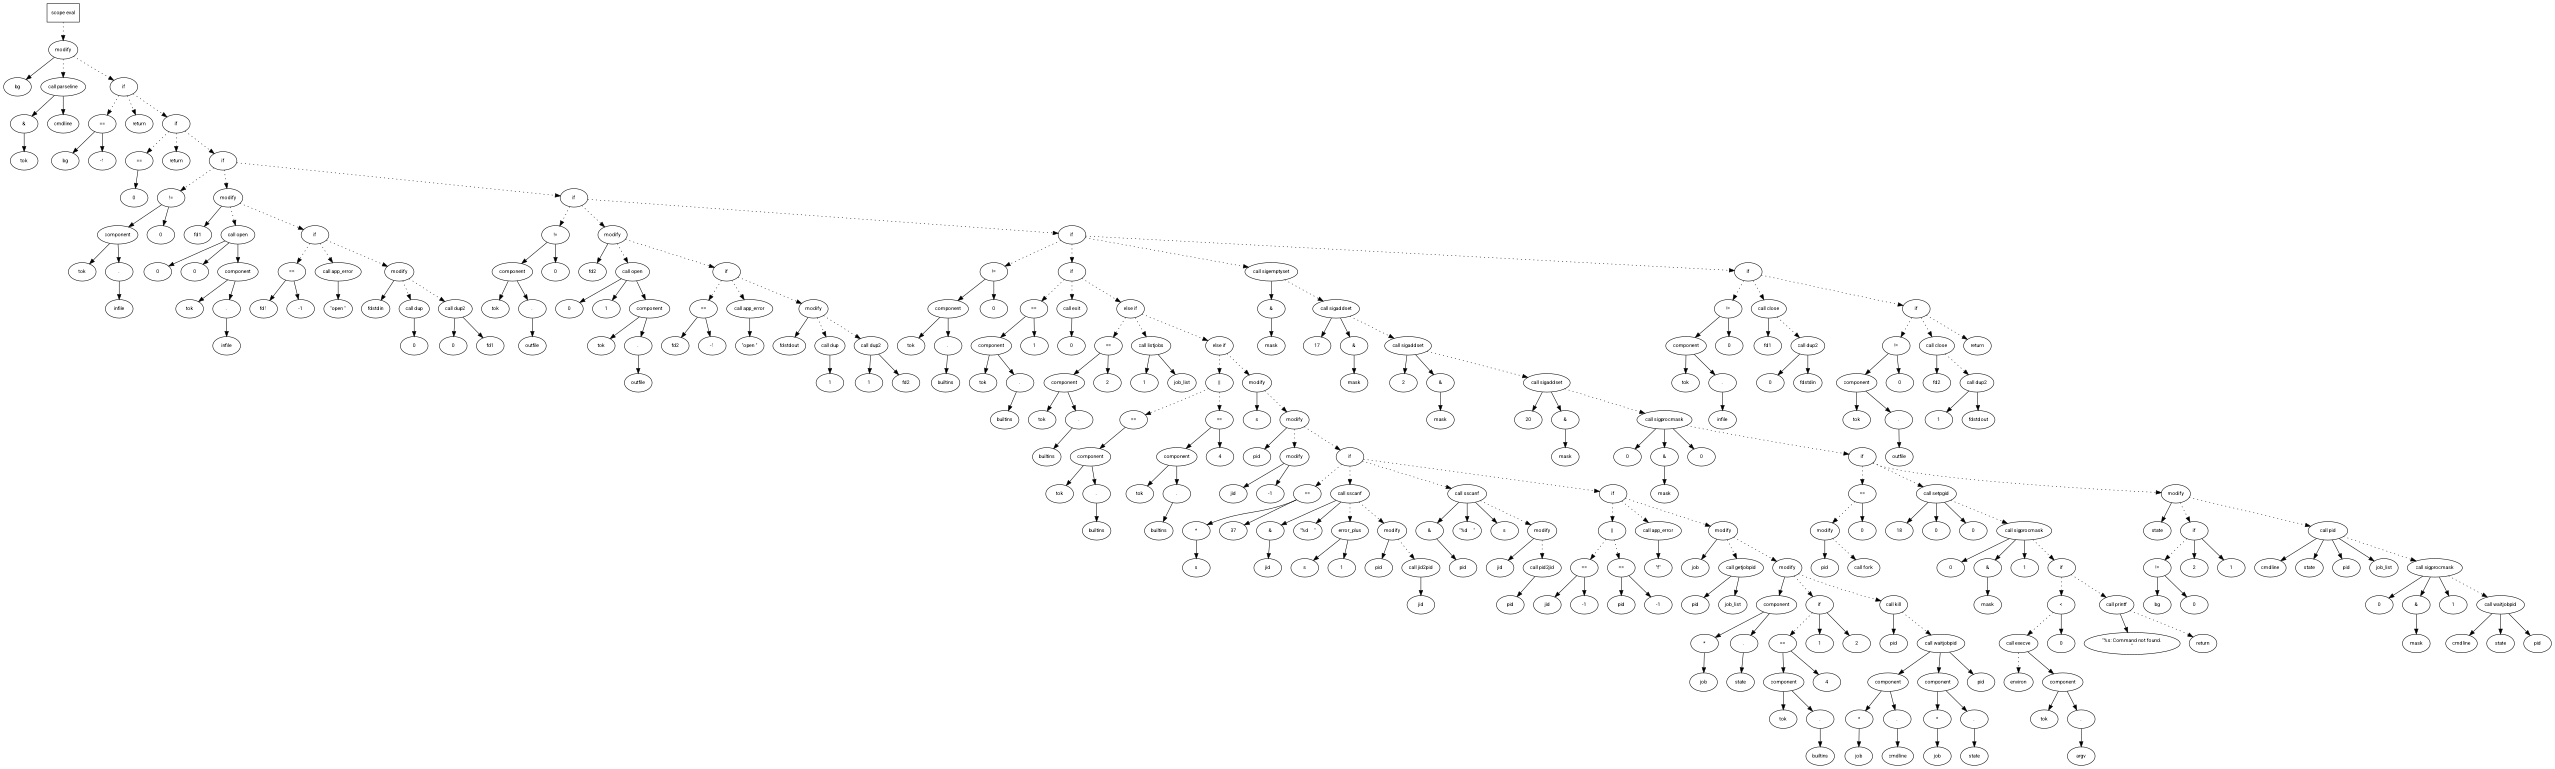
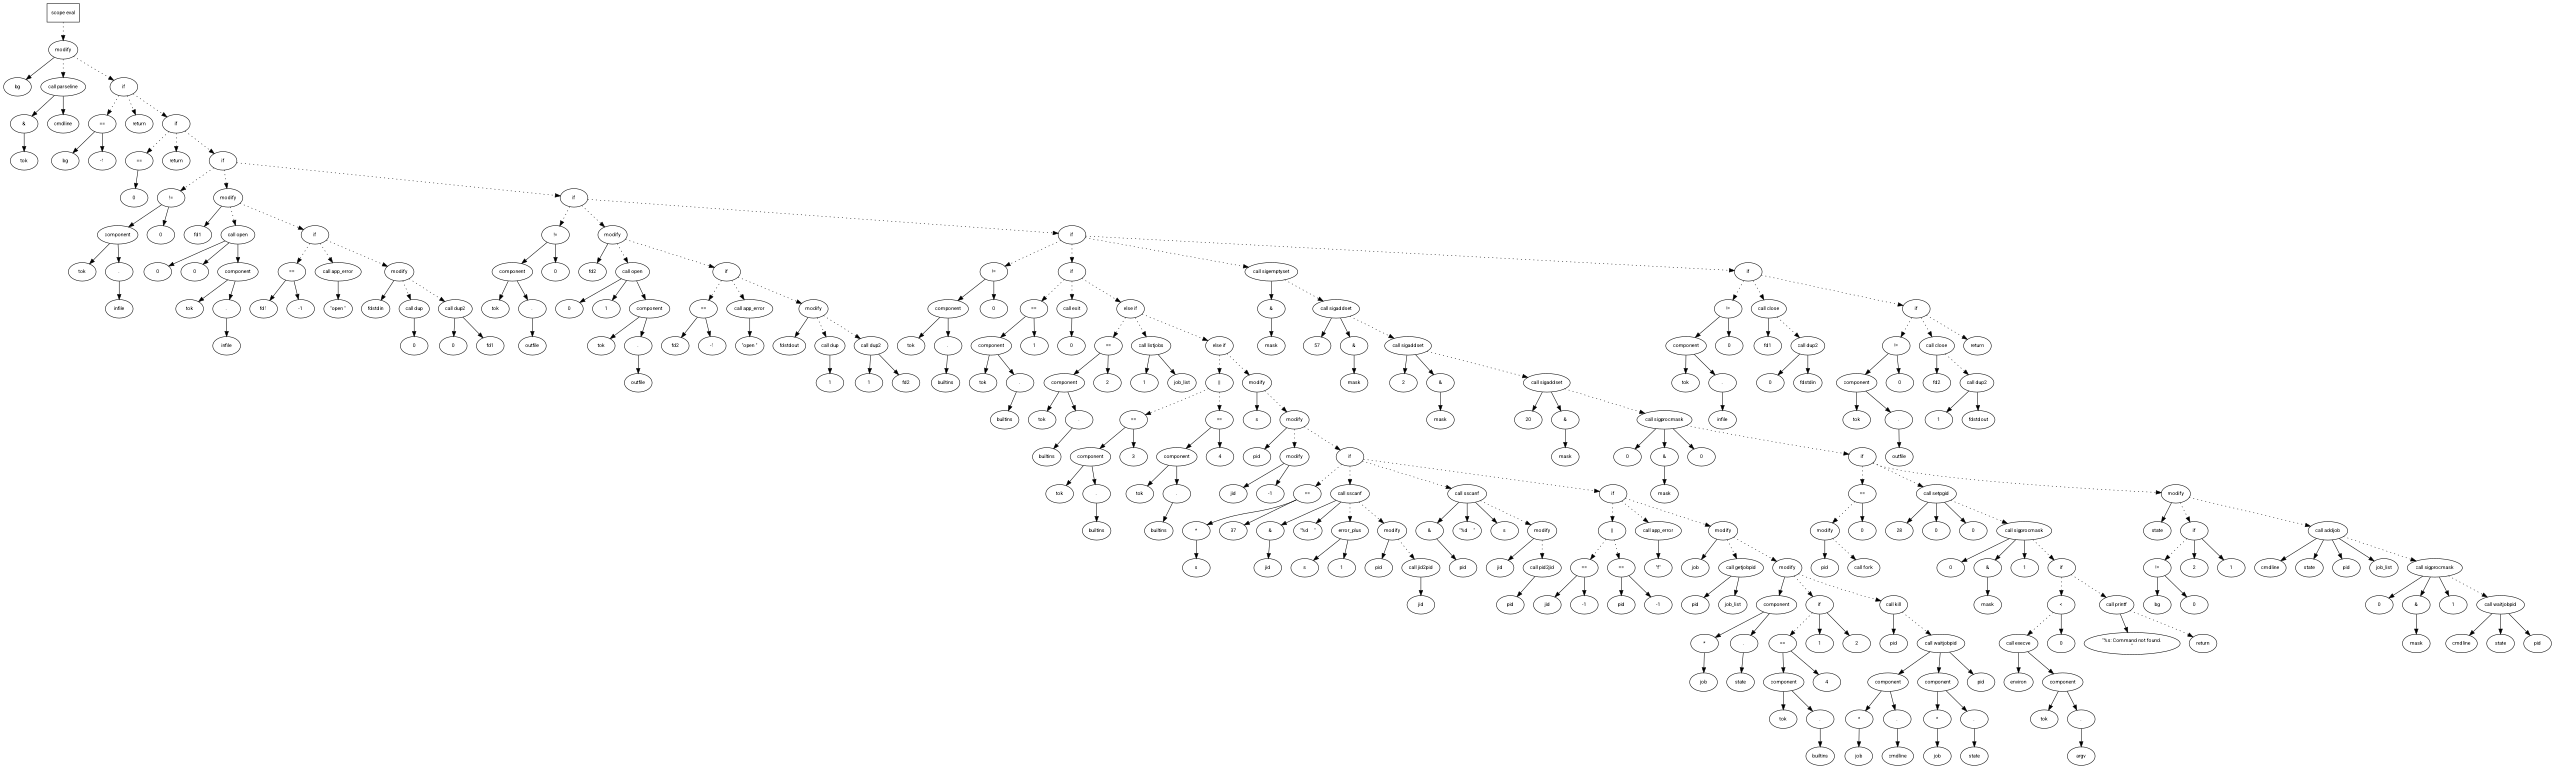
(1317, 346) -> (1317, 346)
none -> (1134, 457)
(1899, 531) -> (1899, 531)
(2328, 531) -> (2328, 531)
(2019, 660) -> (2019, 660)
